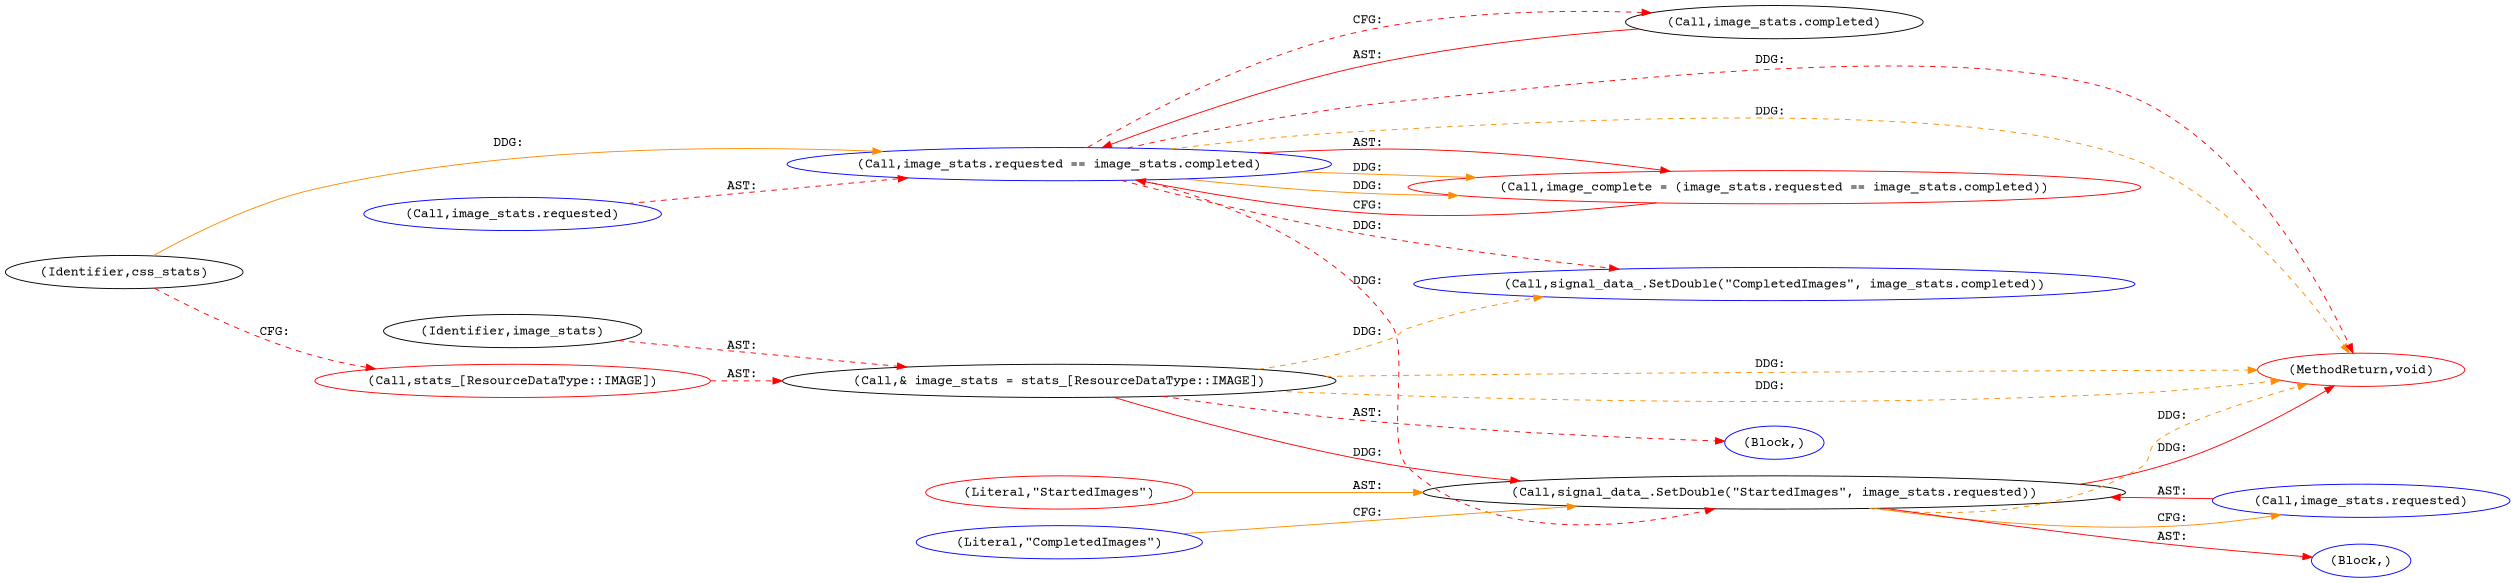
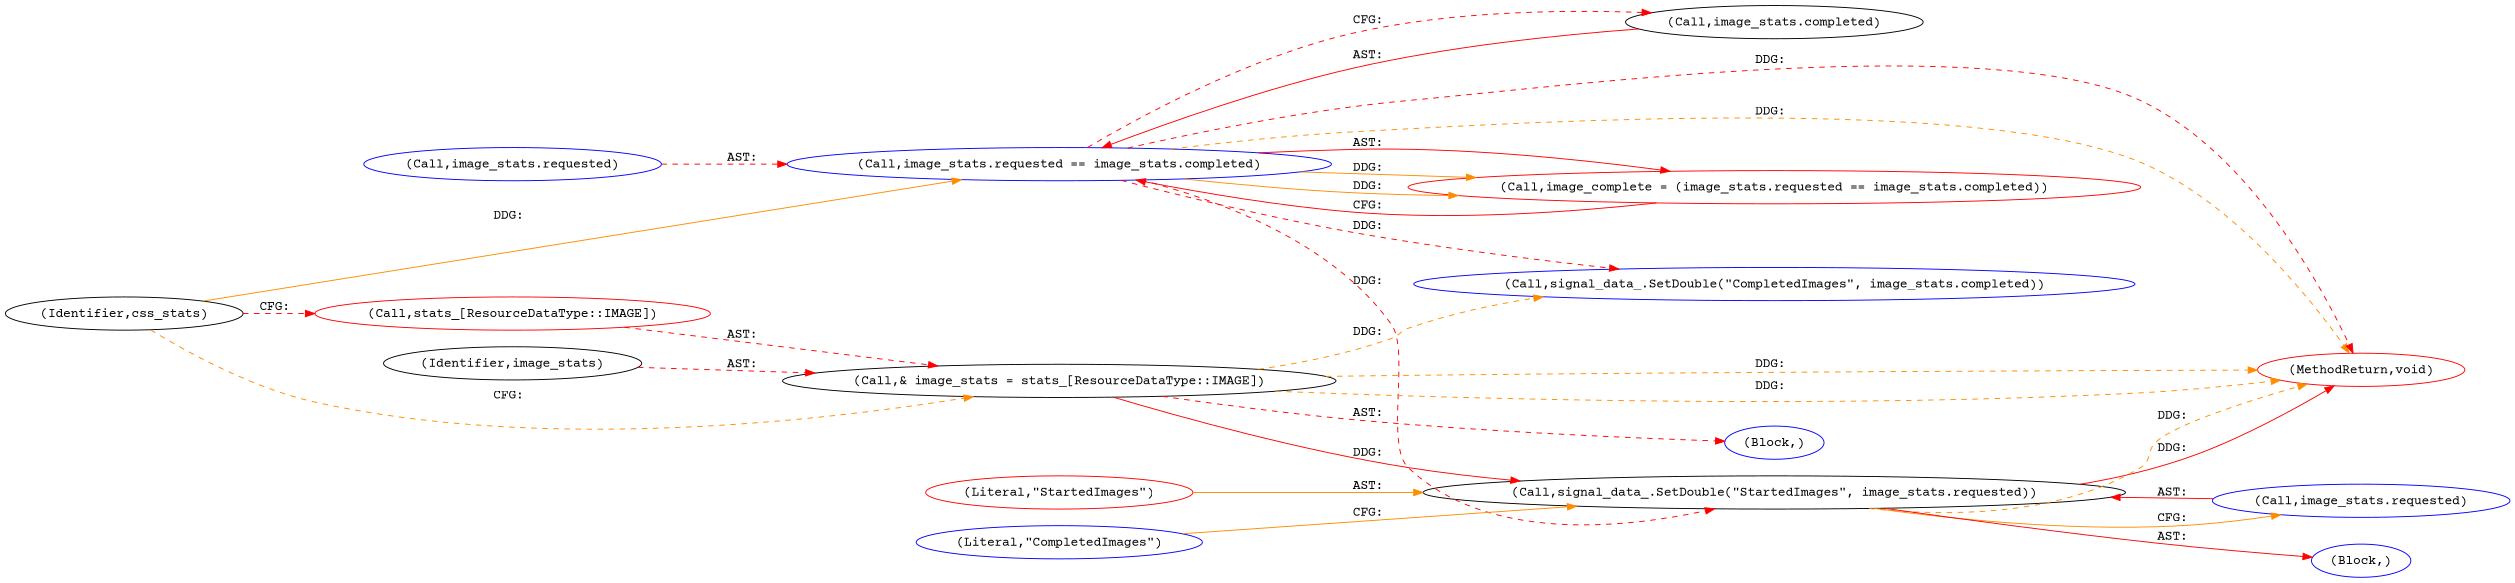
none -> (549, 428)
